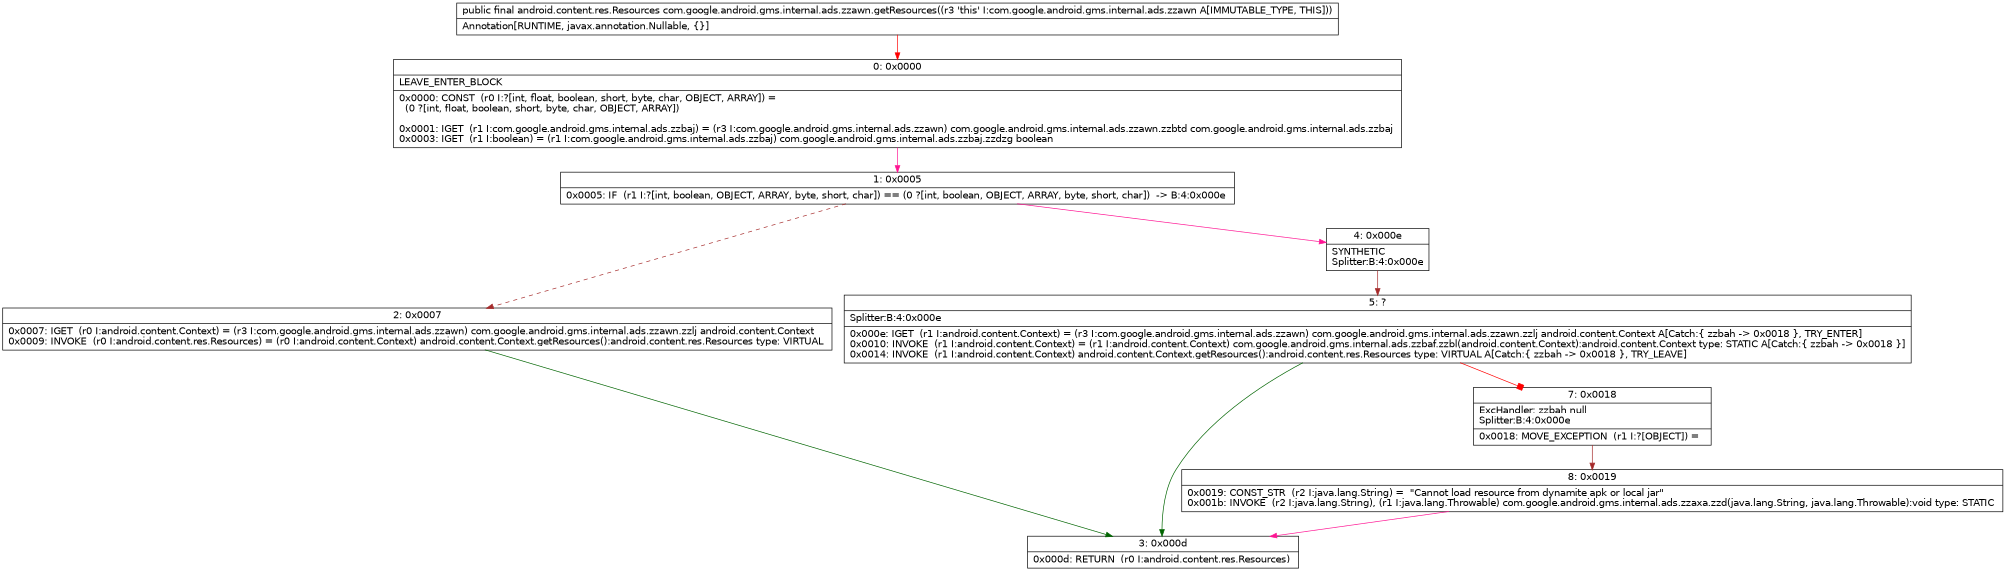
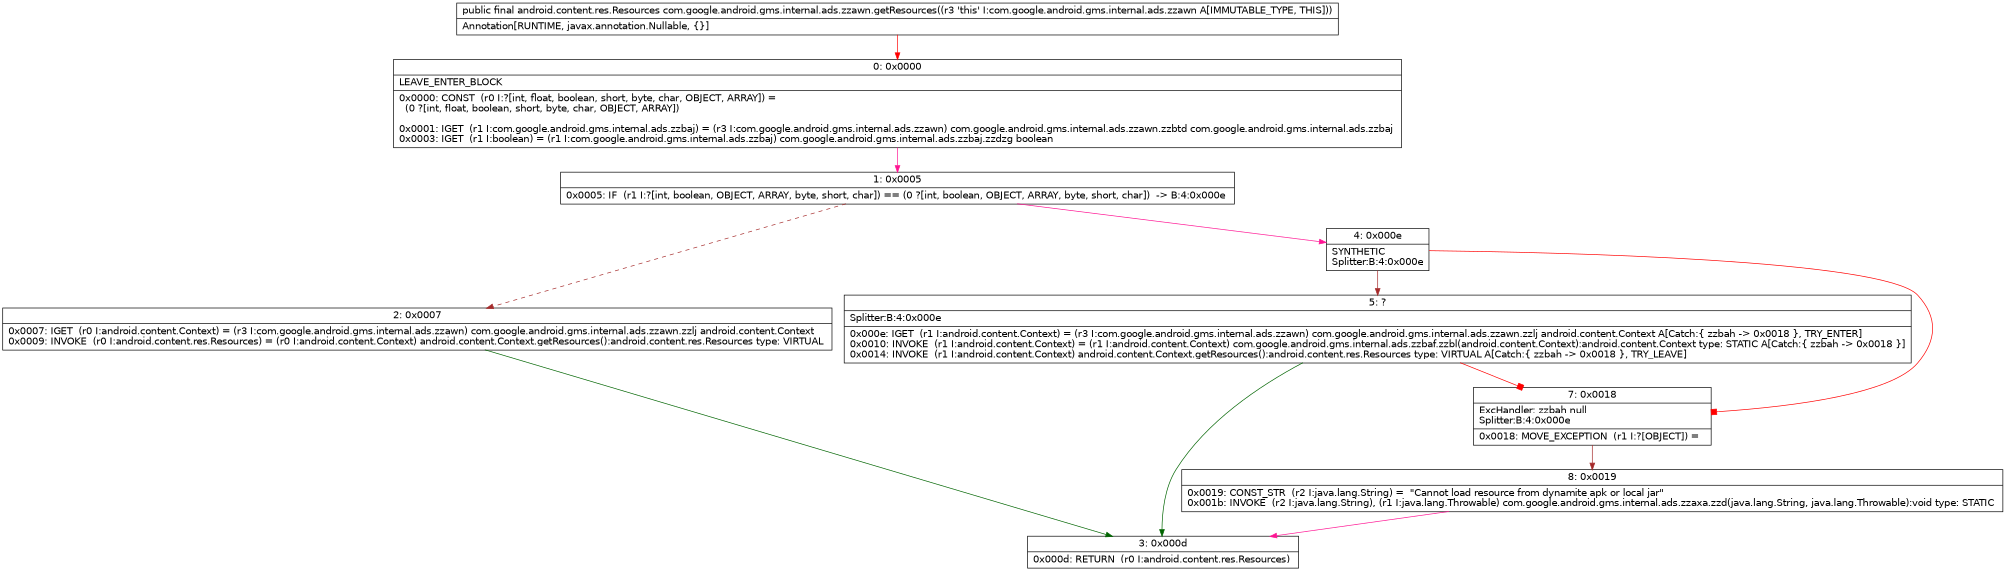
none -> (1817, 270)
